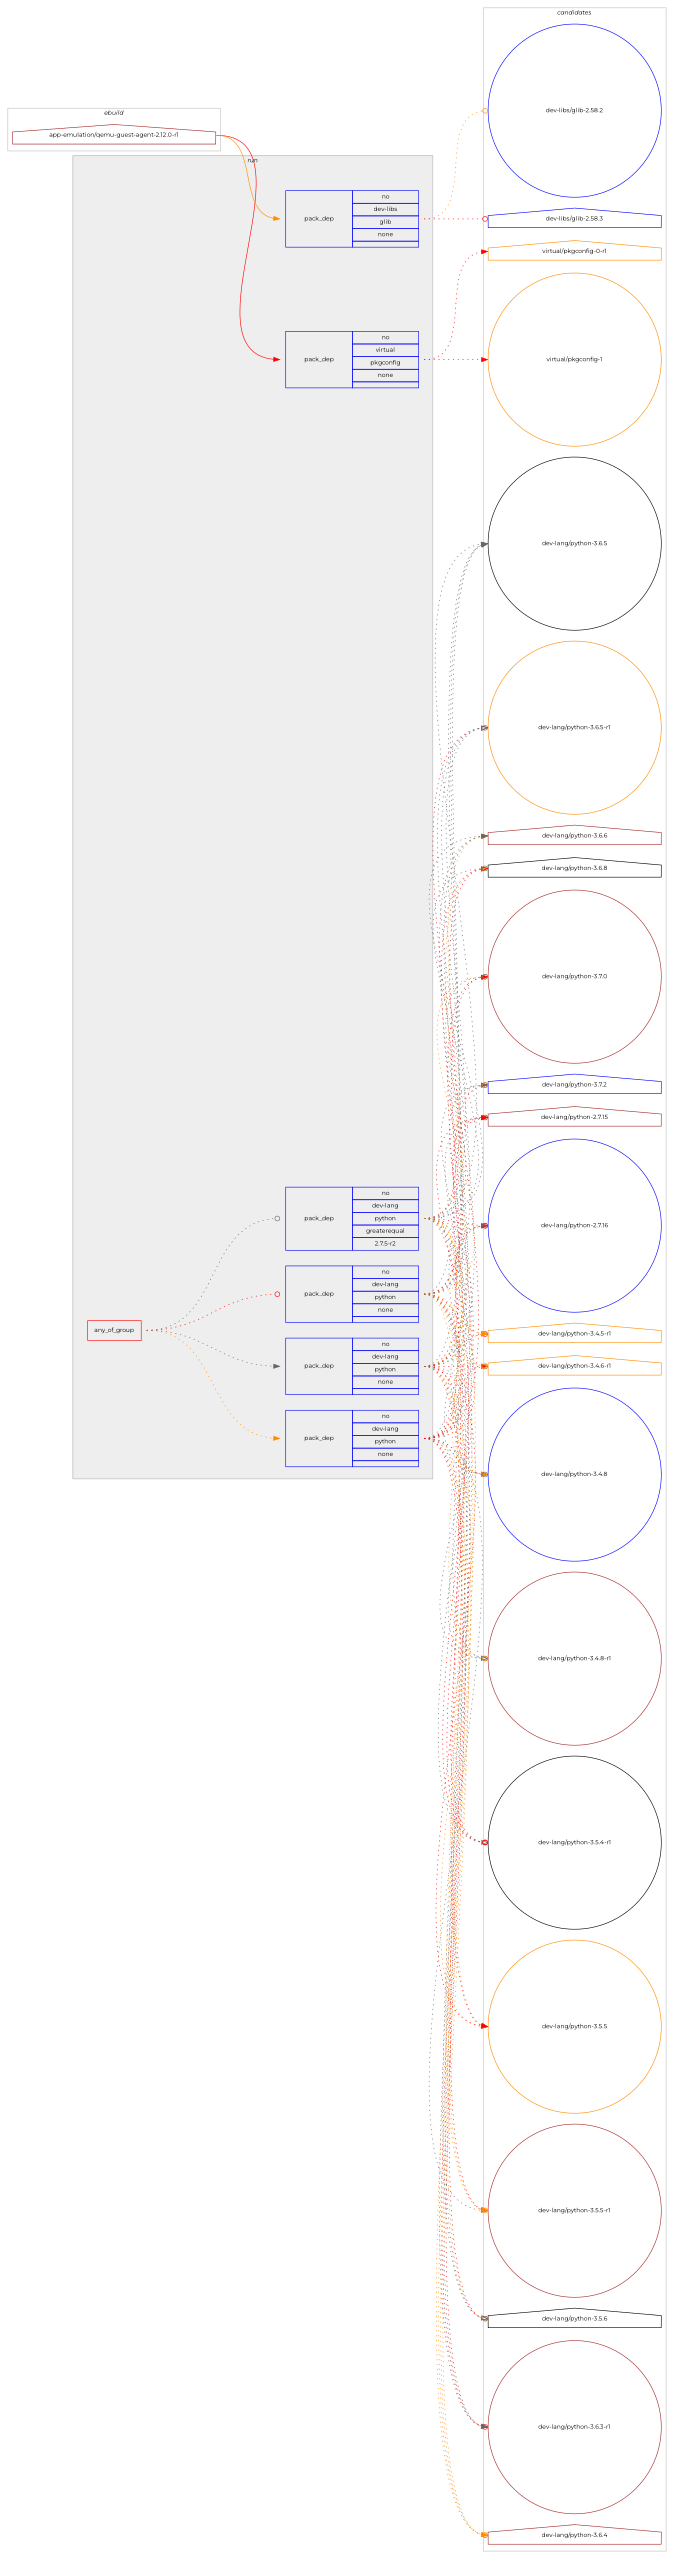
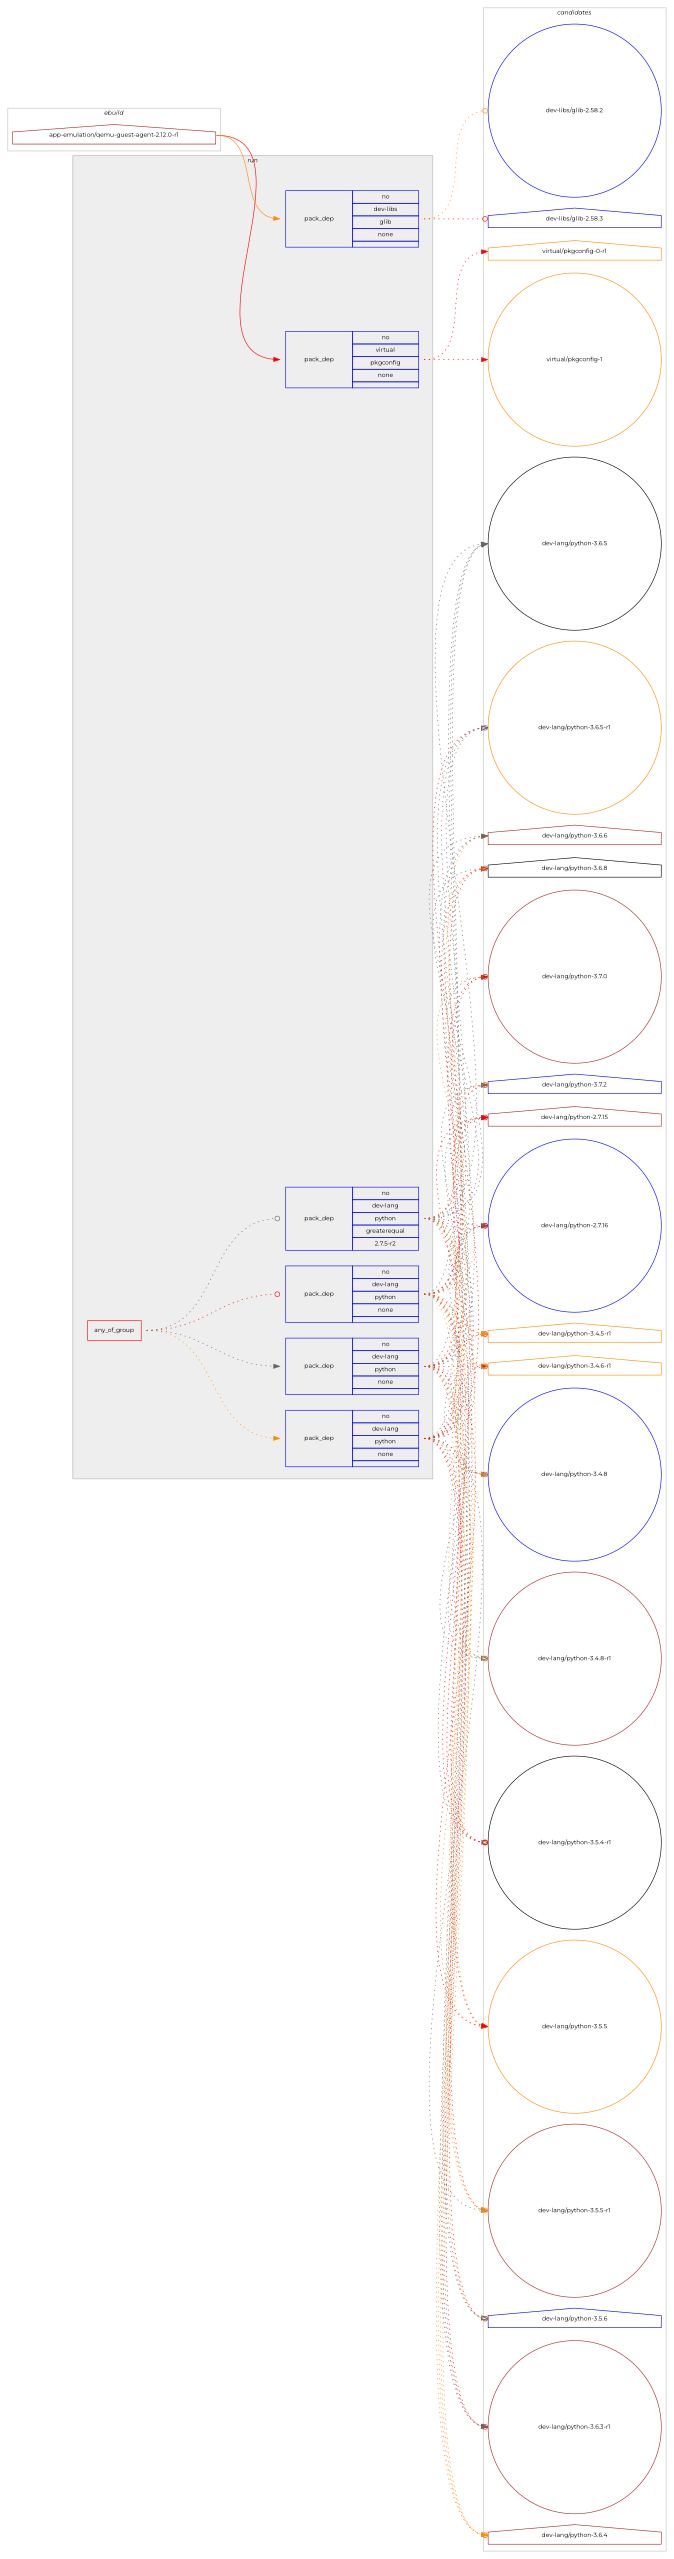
(575, 2319) -> (575, 2319)
